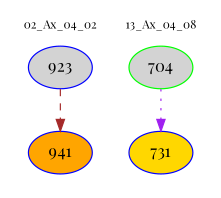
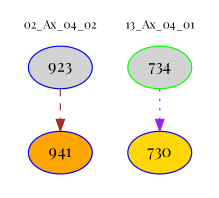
(162, 25) -> (160, 25)
(161, 67) -> (160, 67)
(161, 153) -> (160, 153)
